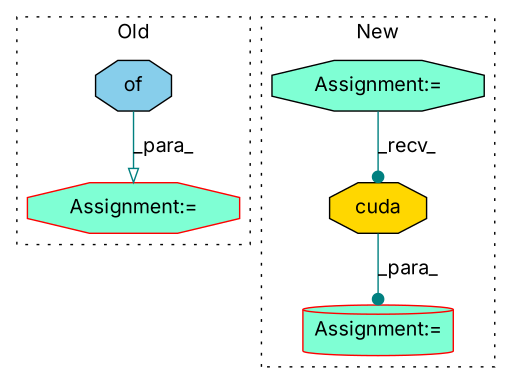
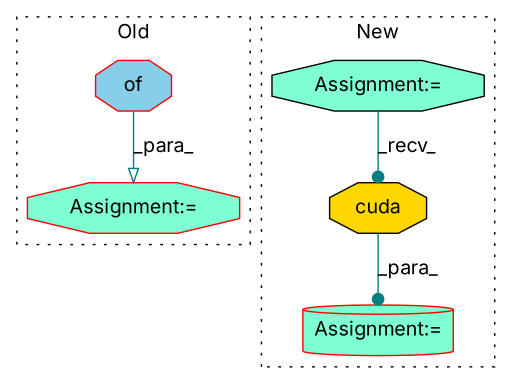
(134, 86) -> (134, 86)
